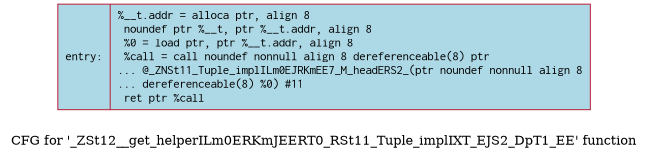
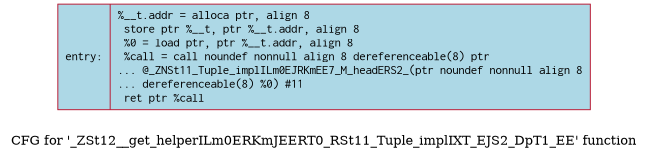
(245, 29) -> (239, 29)
